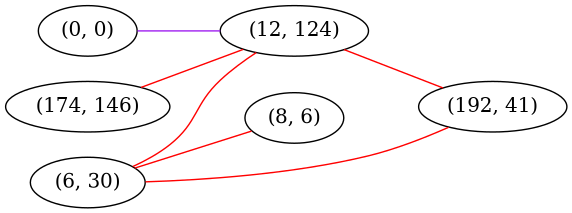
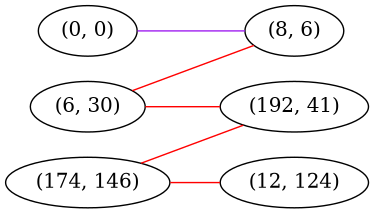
(179, 31) -> (191, 31)
(394, 69) -> (192, 144)
(196, 112) -> none
